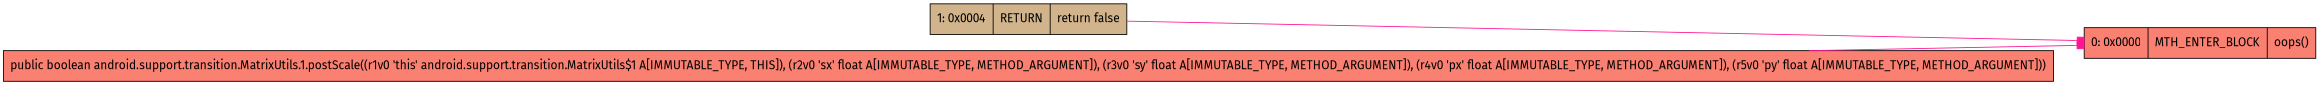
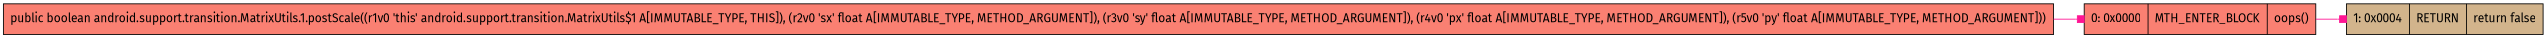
(1601, 31) -> (2327, 19)
